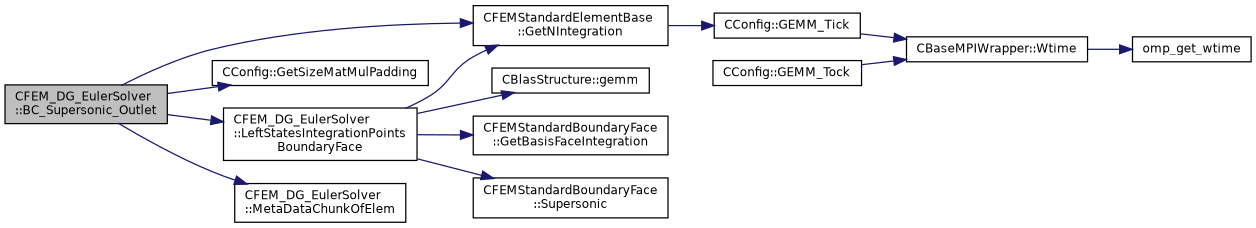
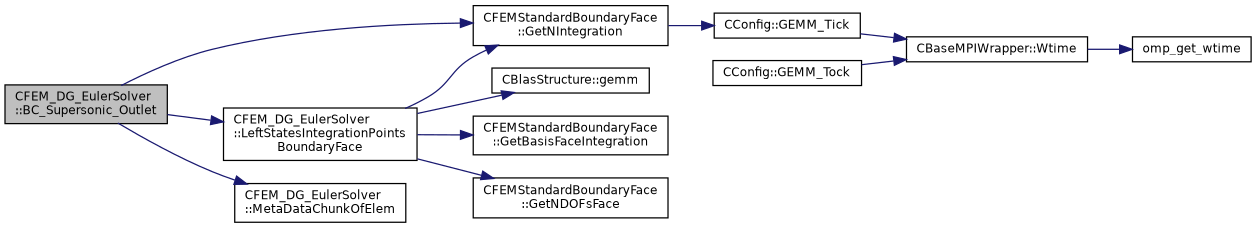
(571, 26) -> (571, 26)
(320, 73) -> none
(571, 198) -> (571, 198)
